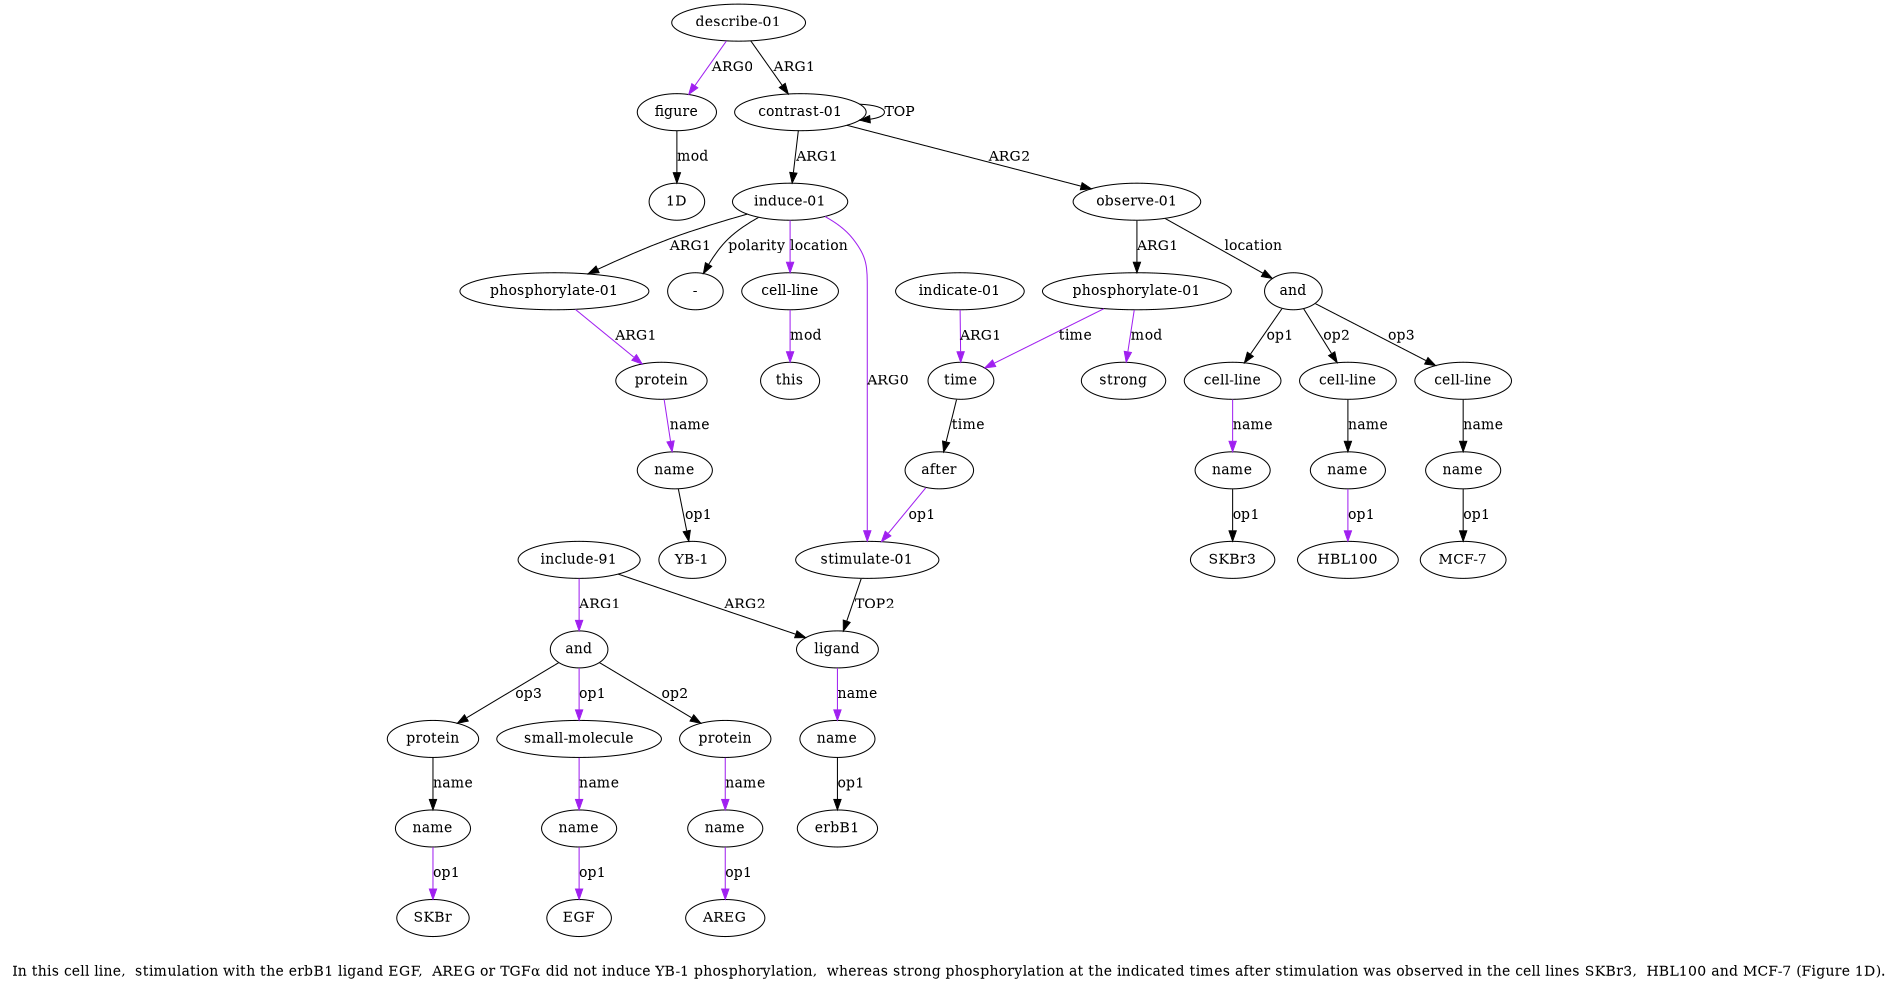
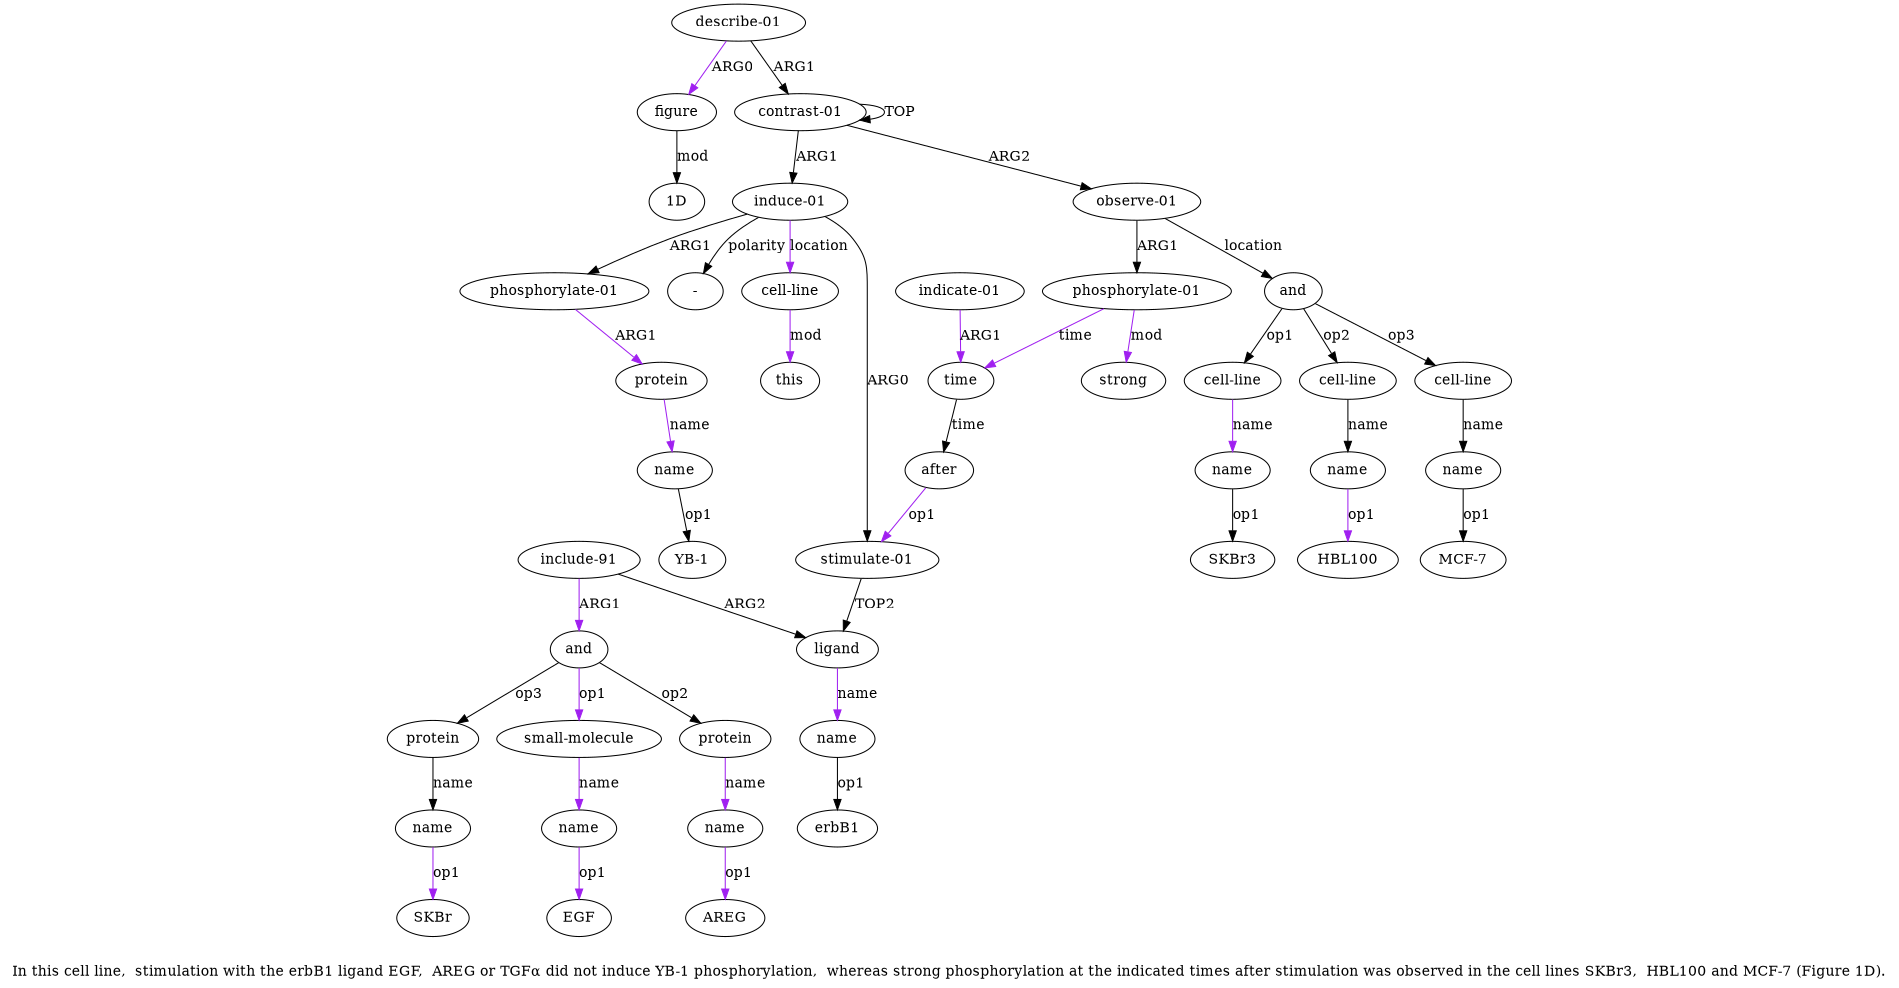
(867, 365) -> (867, 365)
